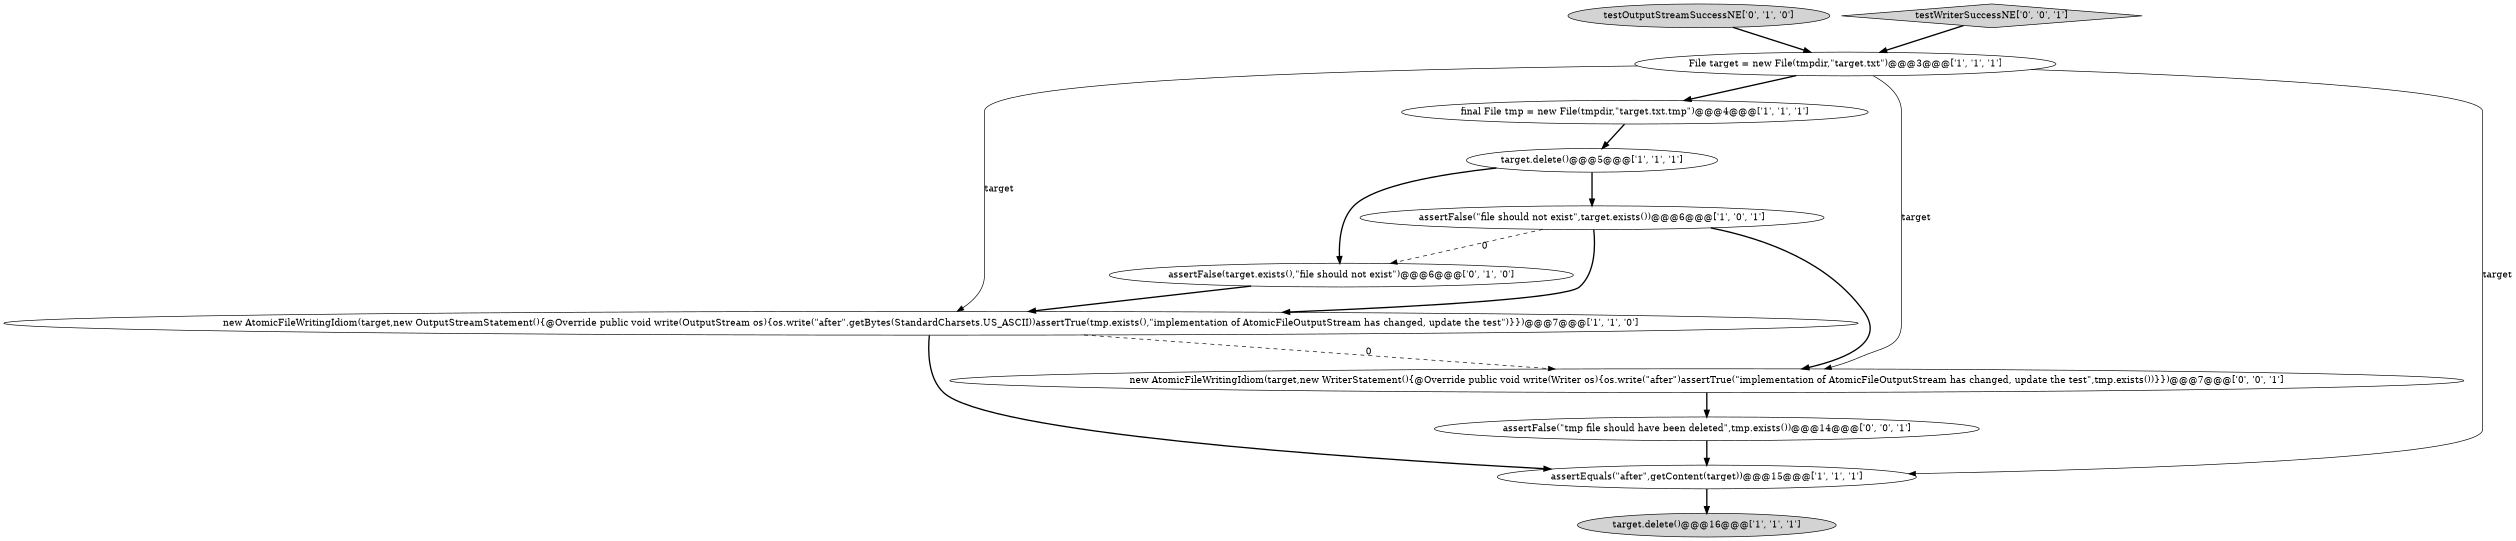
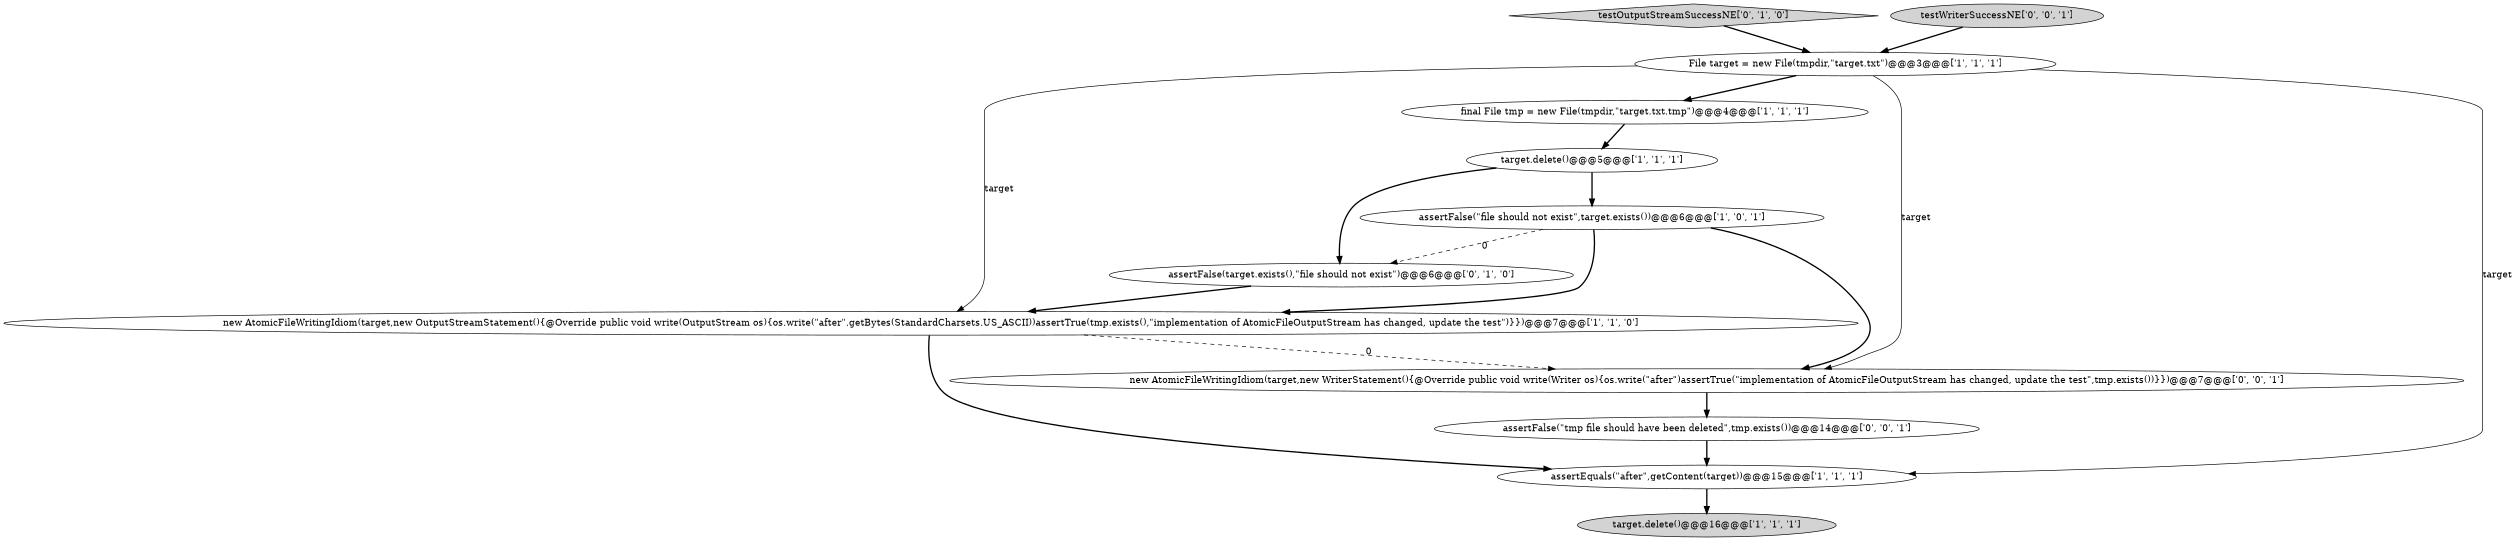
(1699, 16) -> (1694, 16)
(1992, 16) -> (1997, 16)
